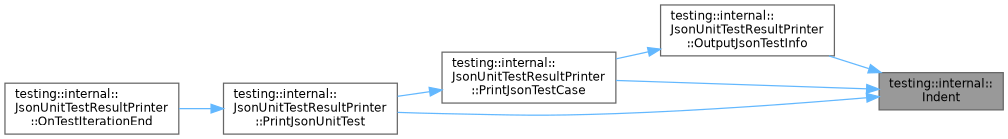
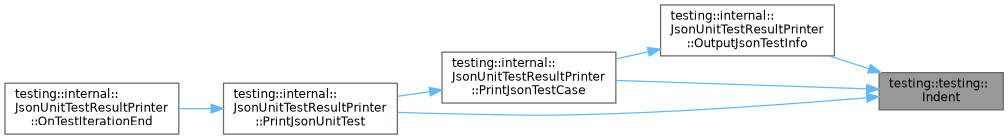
(941, 91) -> (941, 91)
